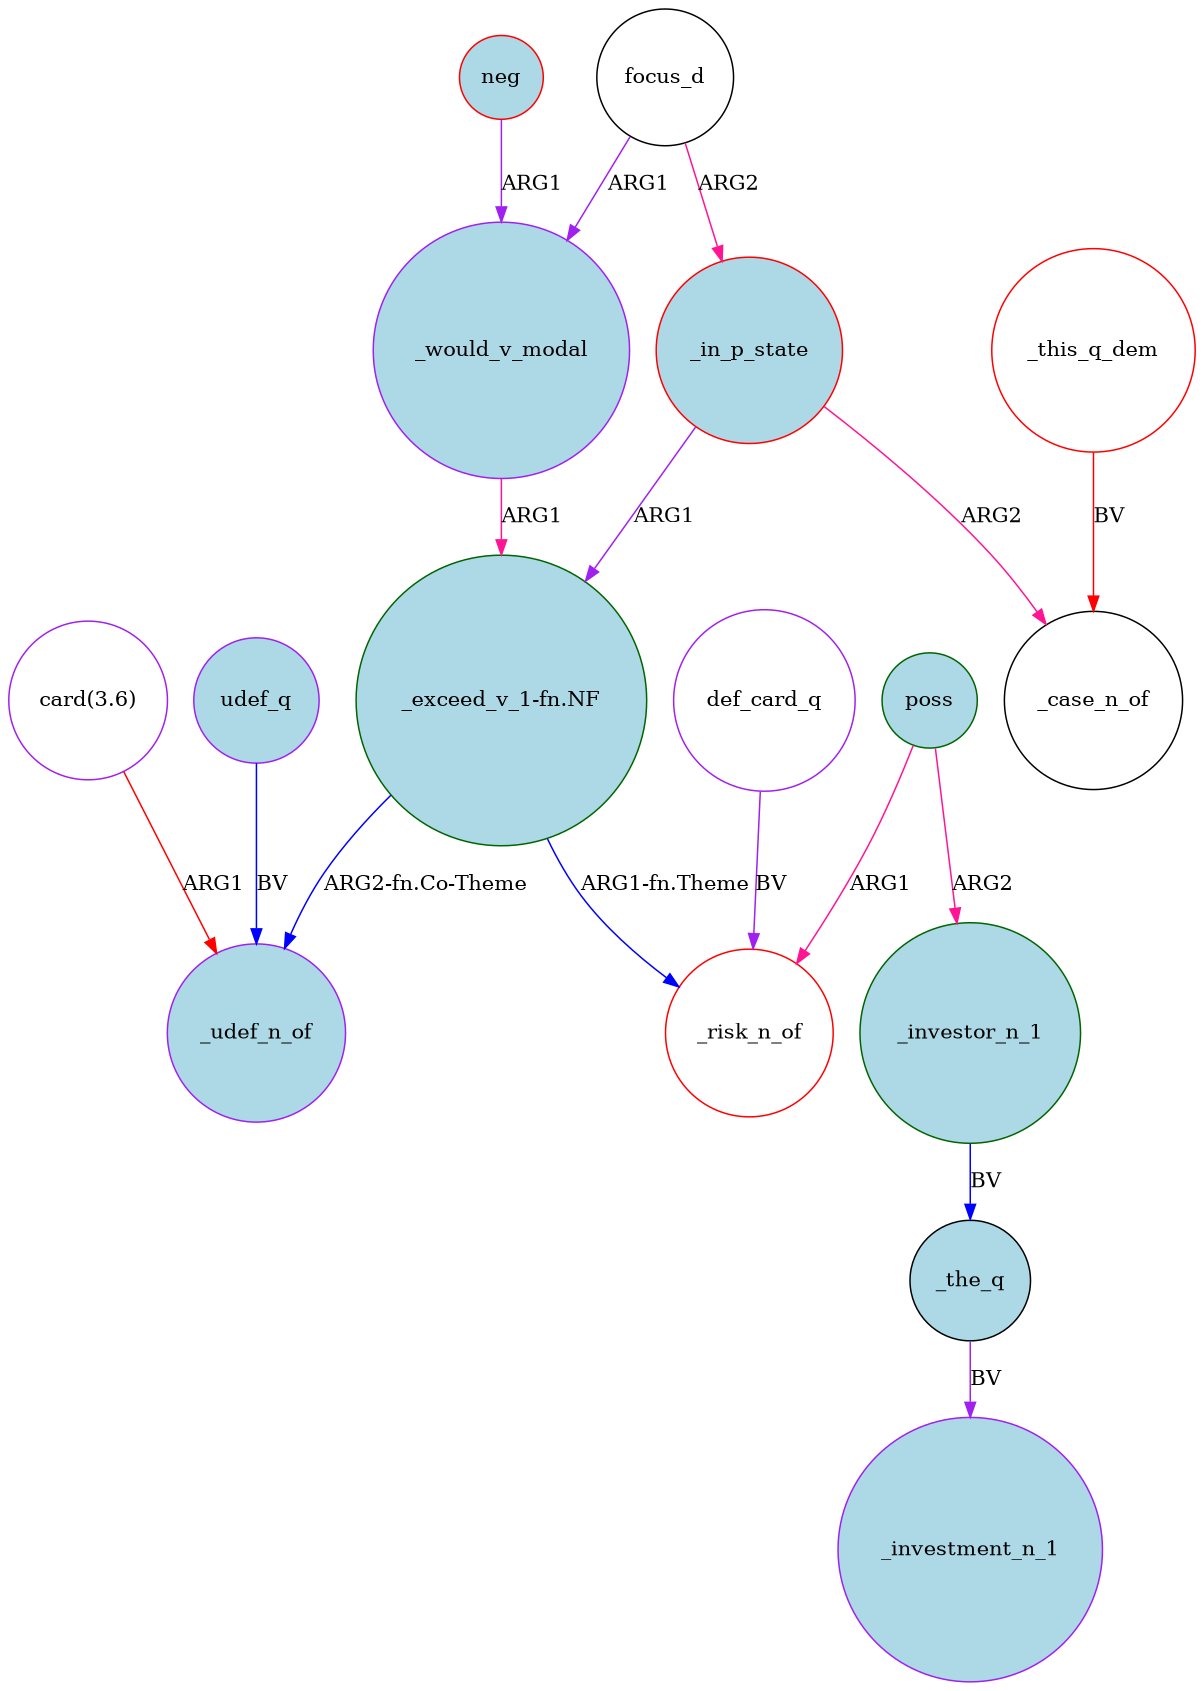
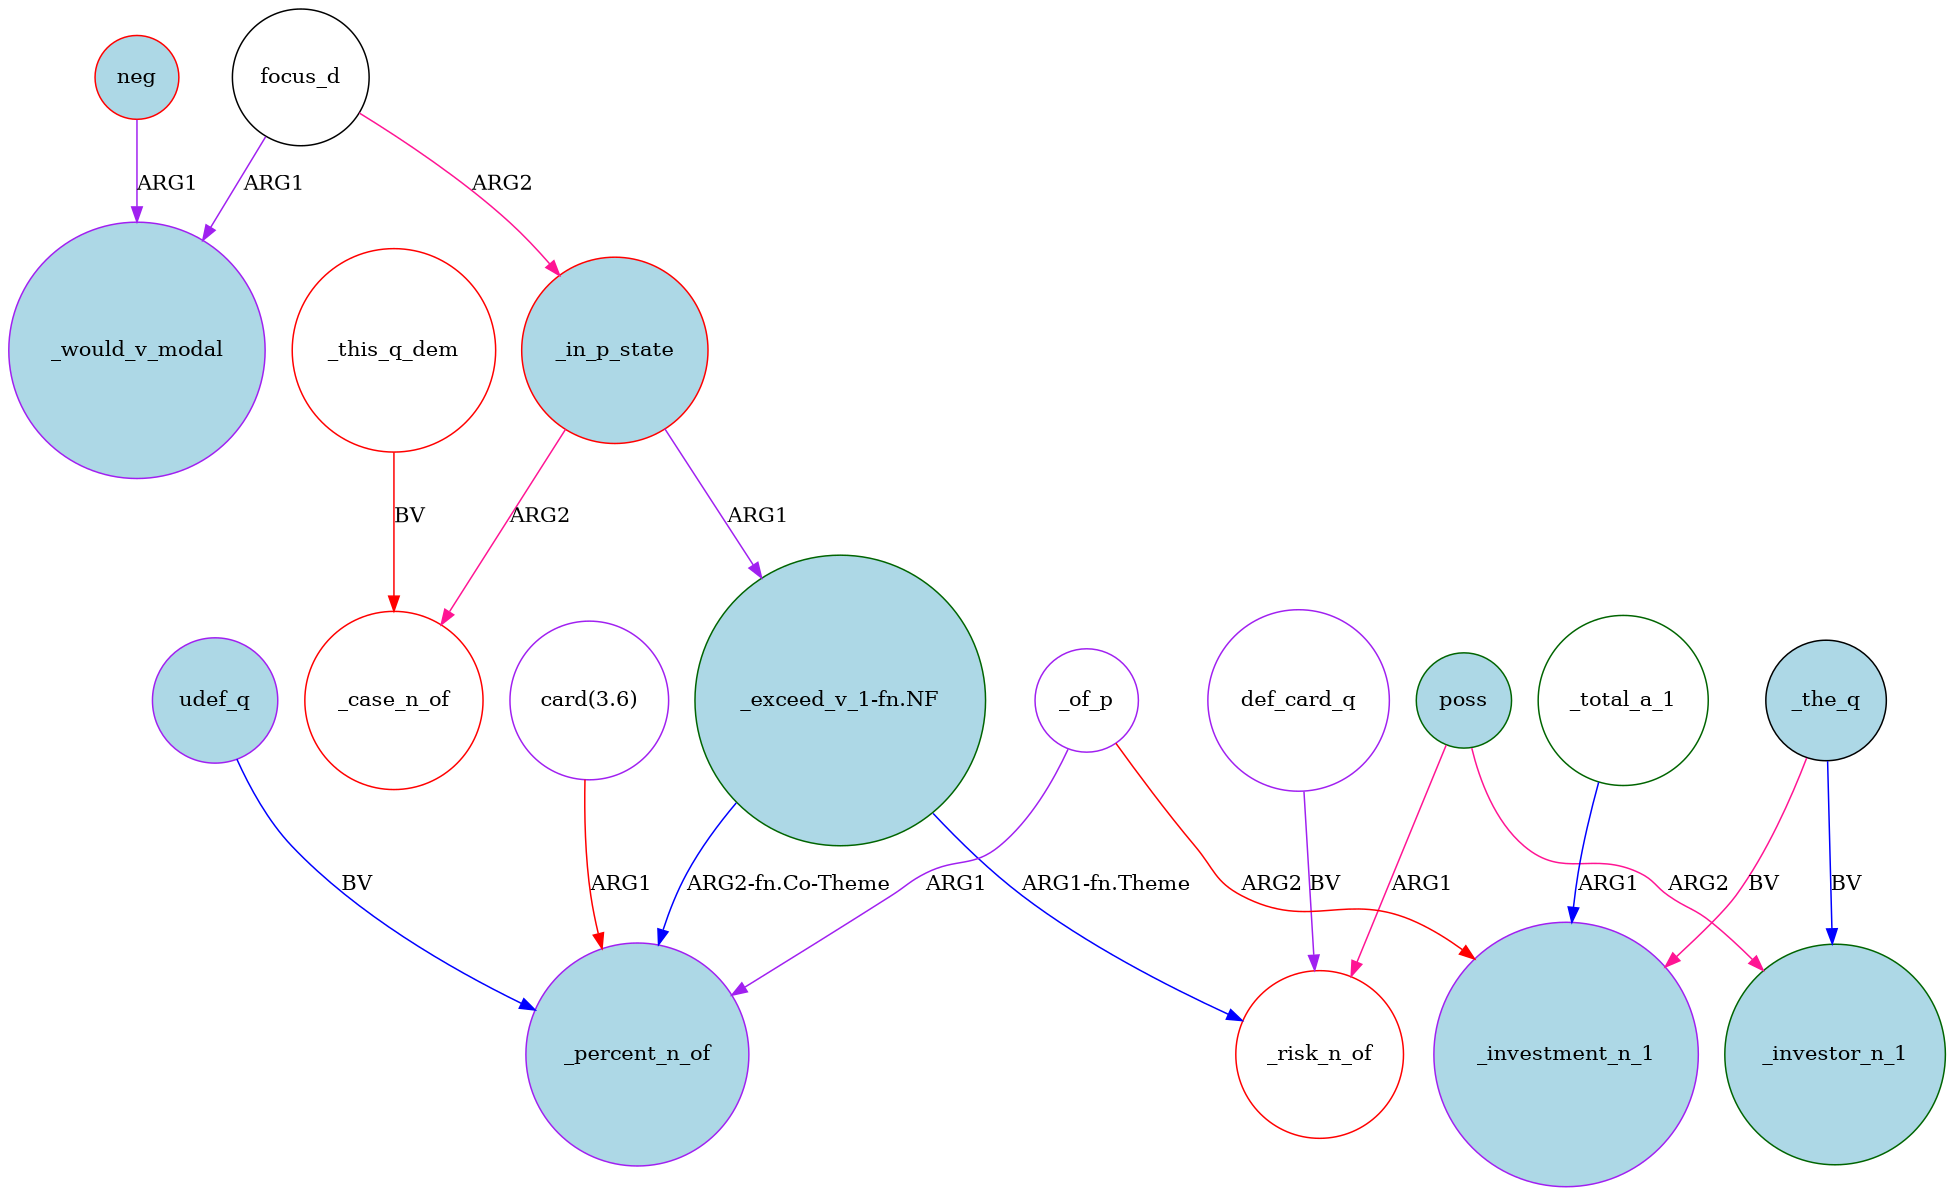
(501, 509) -> none
none -> (1087, 700)
(1093, 700) -> (394, 700)
none -> (1623, 700)
(256, 1033) -> (637, 1054)
(970, 1174) -> (1830, 845)
(970, 1372) -> (1755, 866)
